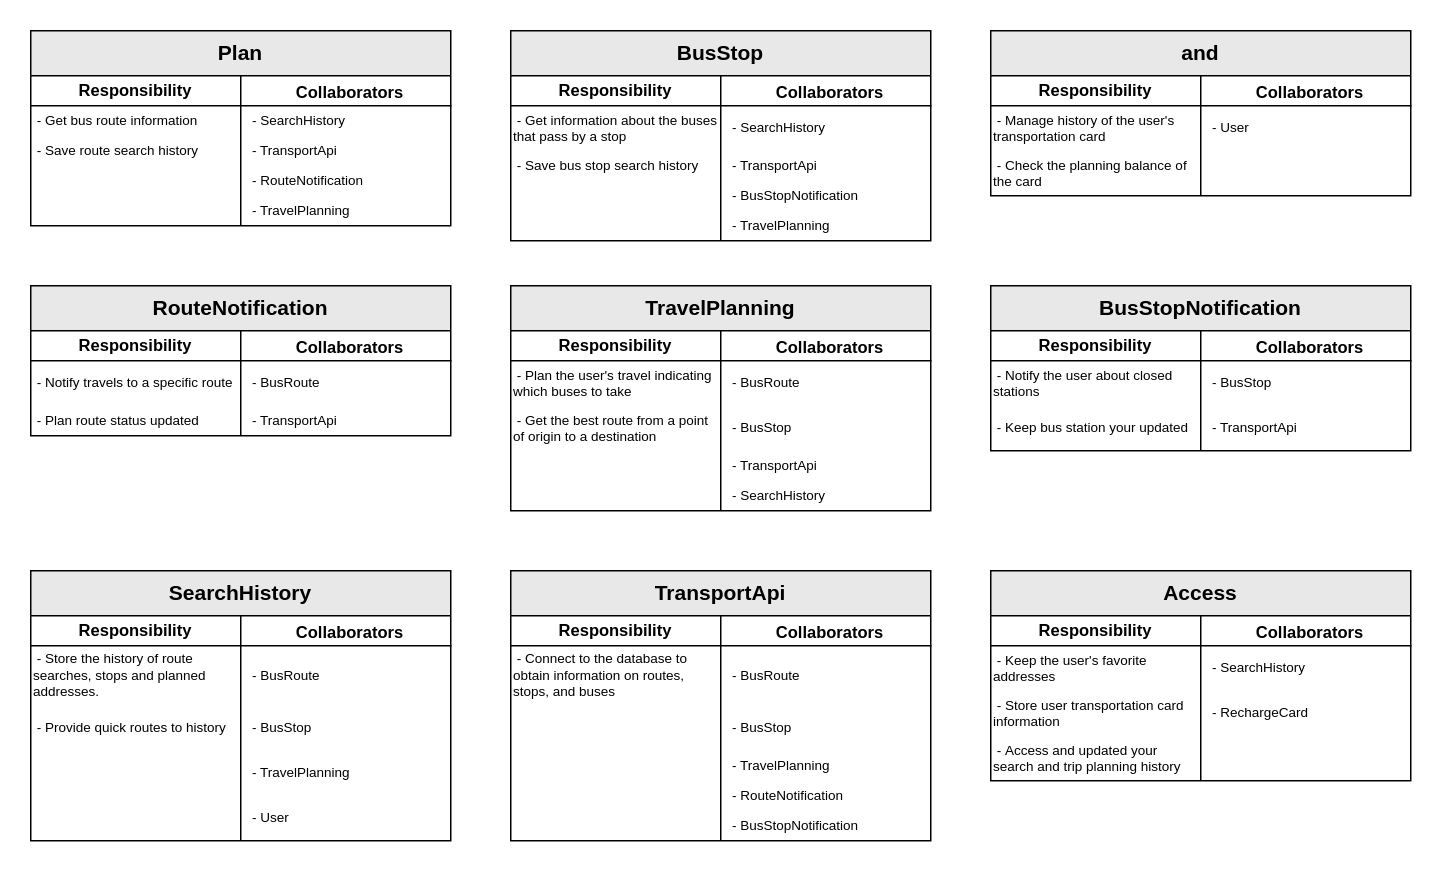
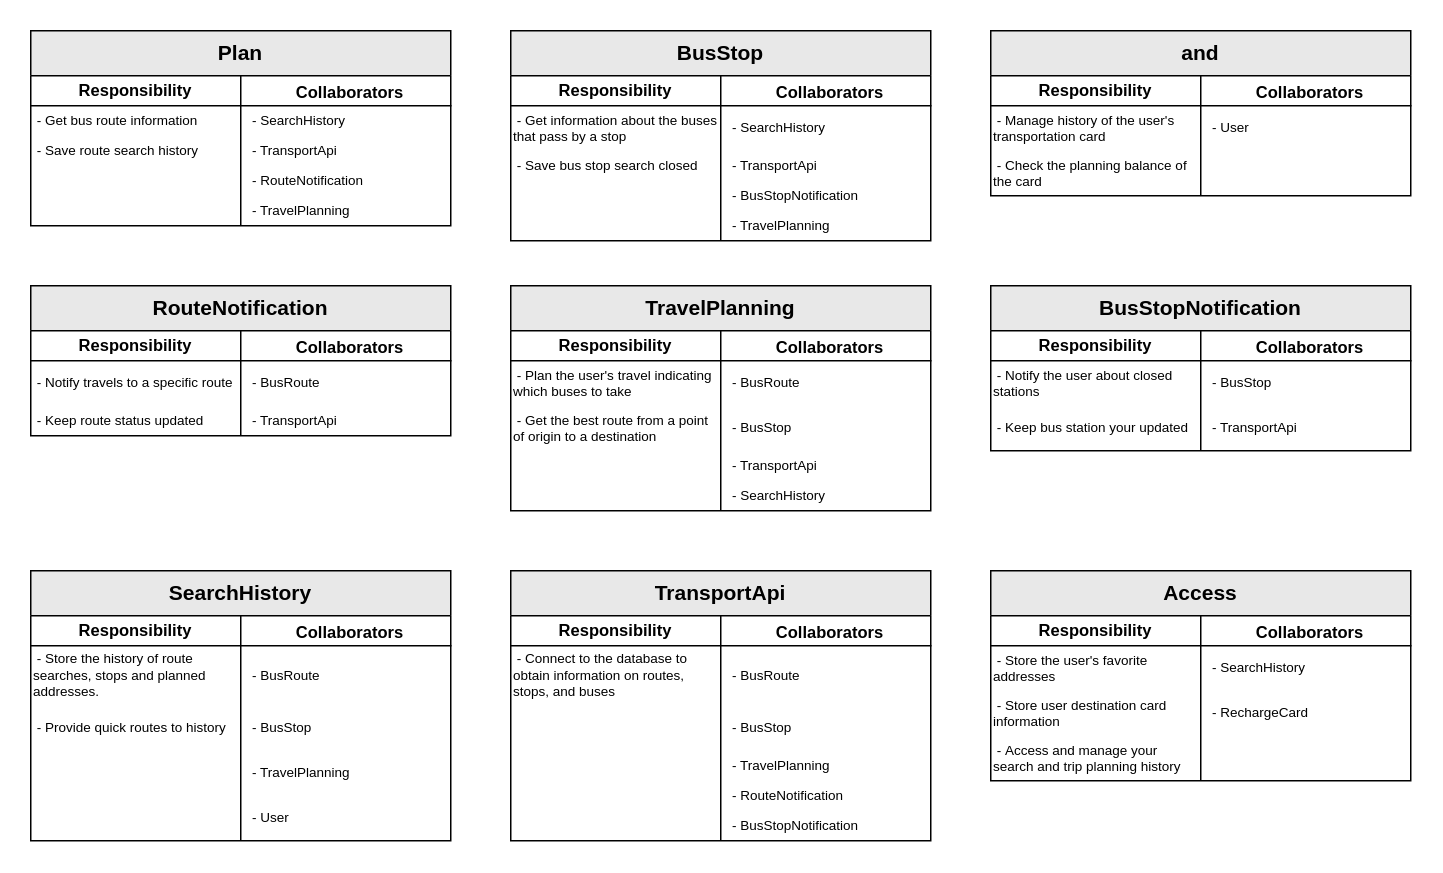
(617, 166) -> (613, 166)
(127, 421) -> (129, 421)
(1097, 668) -> (1097, 668)
(1097, 713) -> (1097, 713)
(1097, 758) -> (1097, 758)
